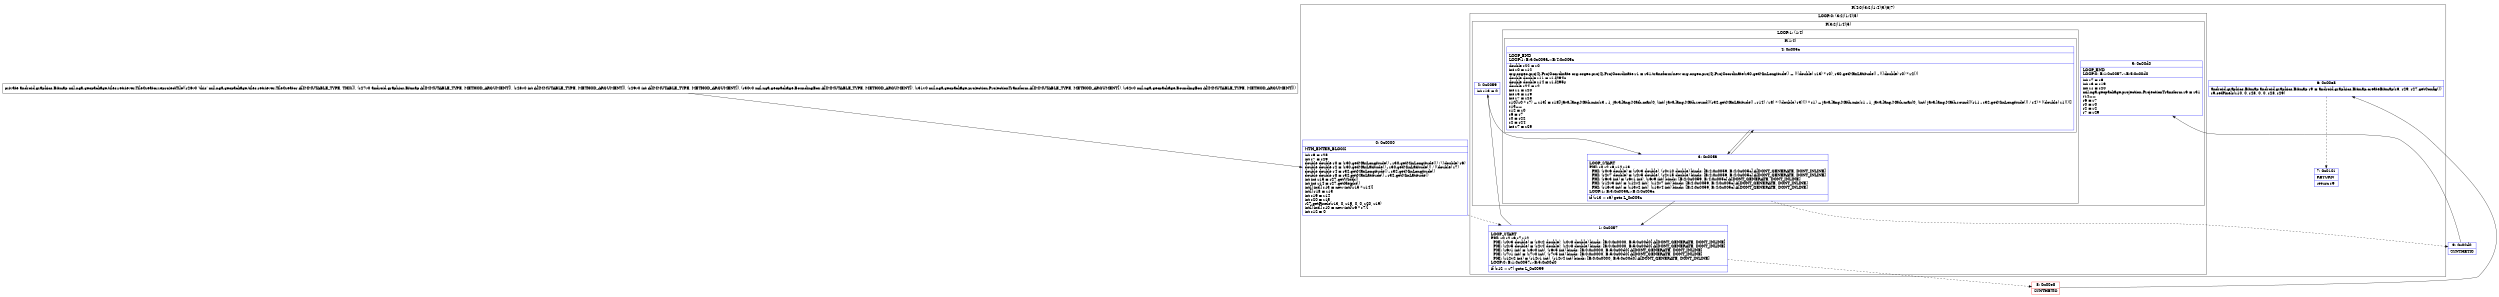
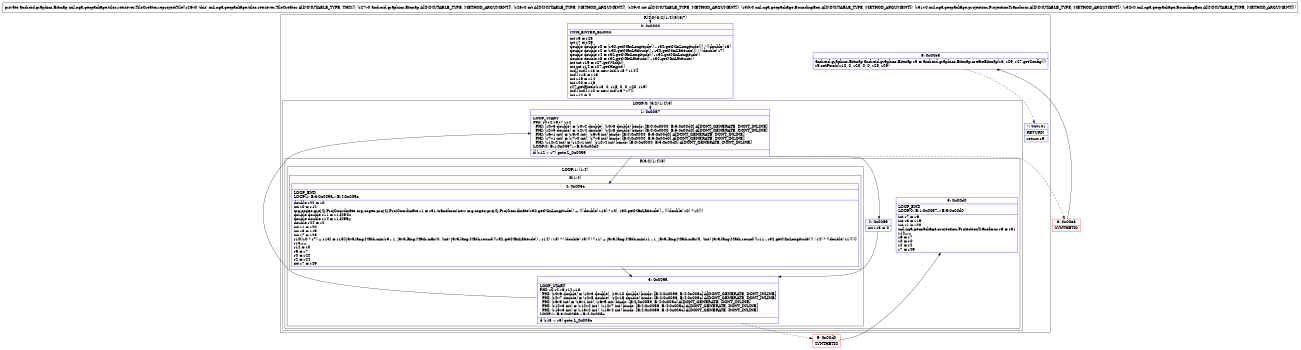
(1741, 143) -> (621, 169)
(2462, 249) -> (827, 341)
